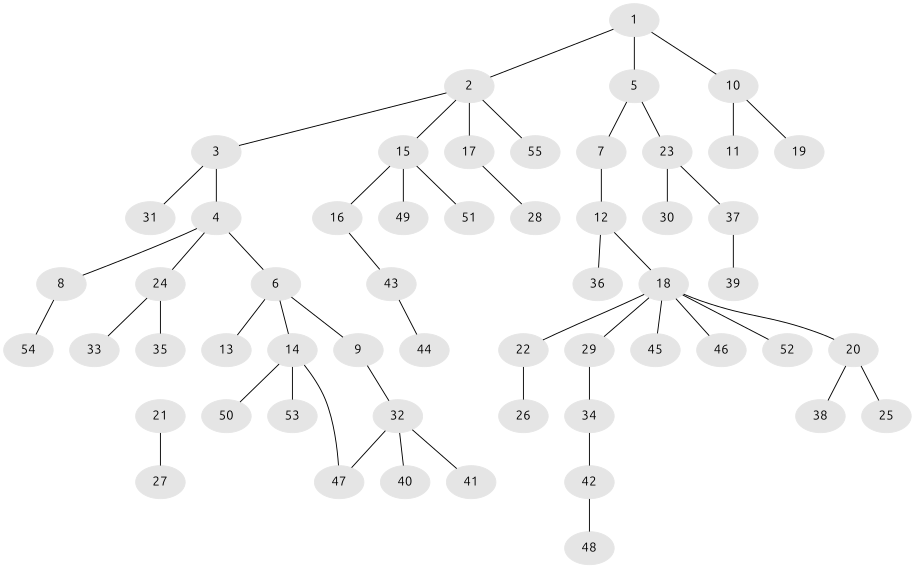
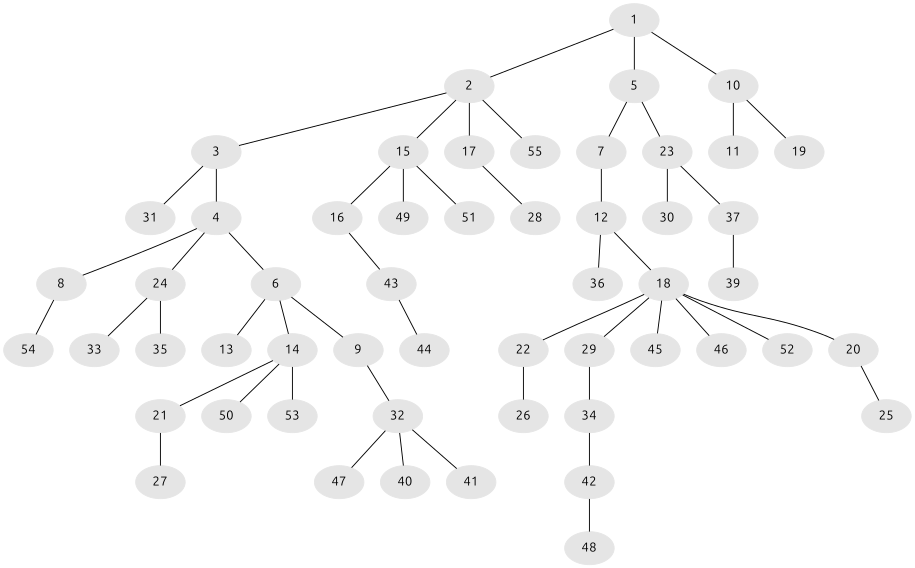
(330, 412) -> (226, 383)
(820, 416) -> none
